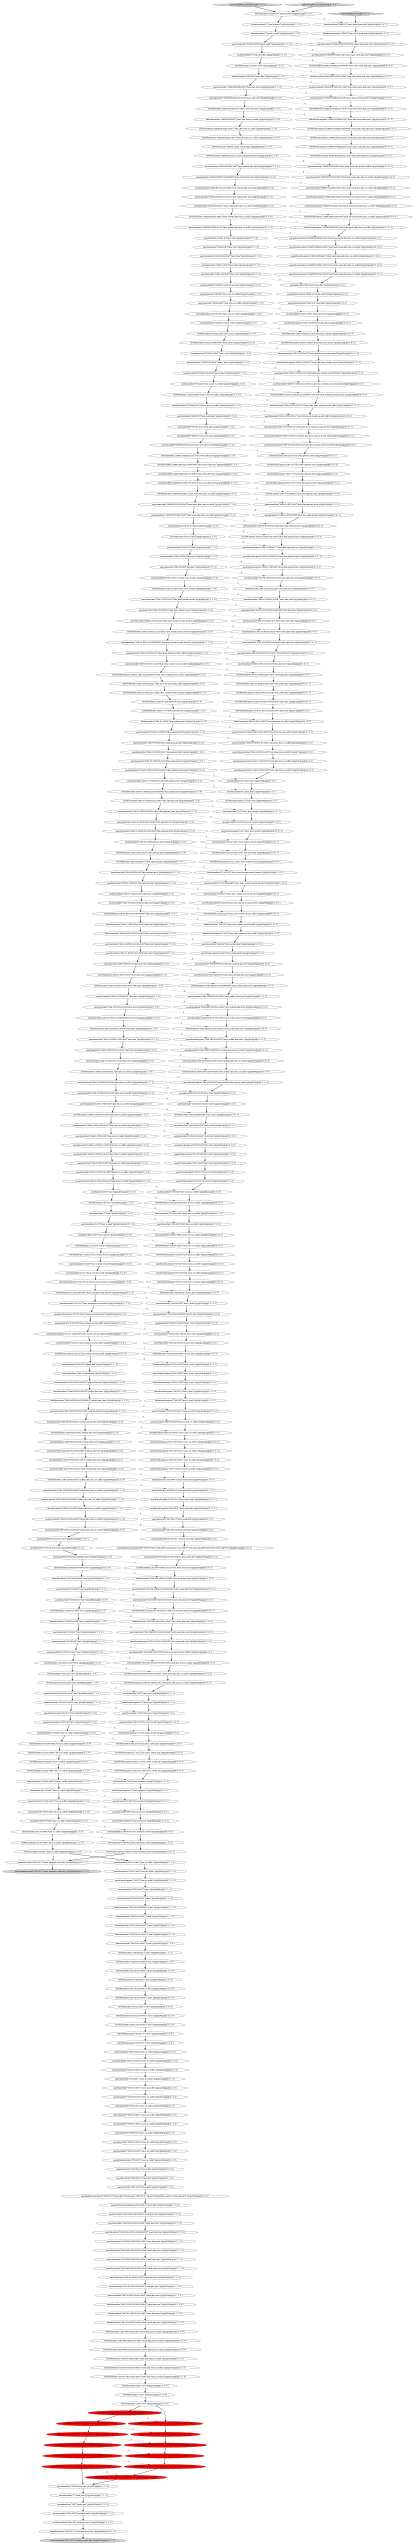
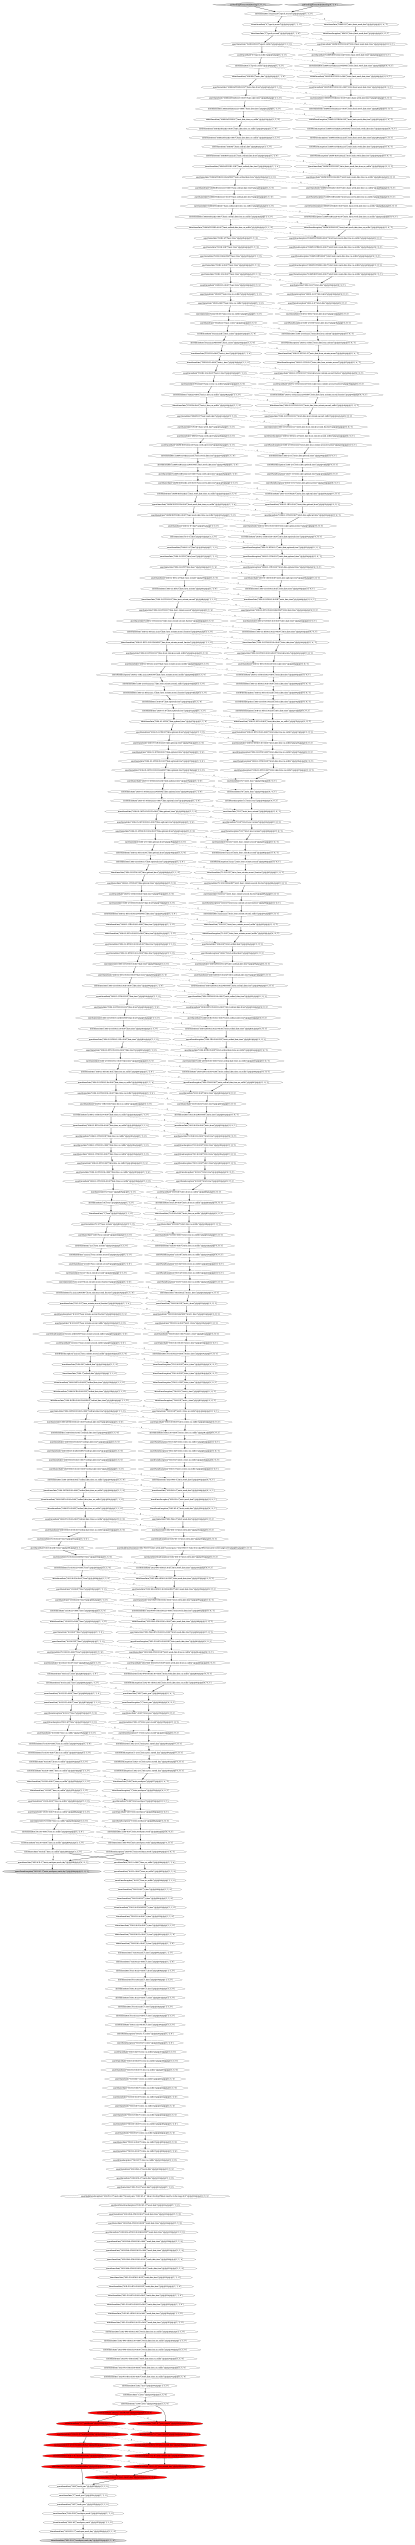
(356, 14) -> none
